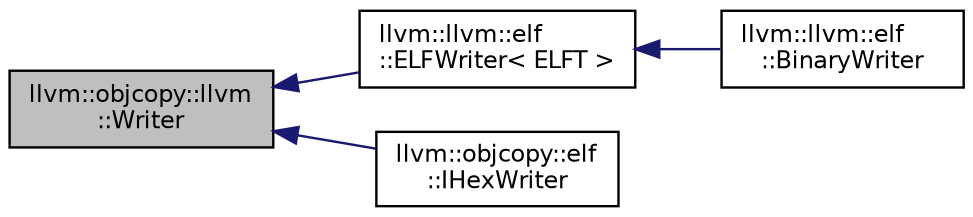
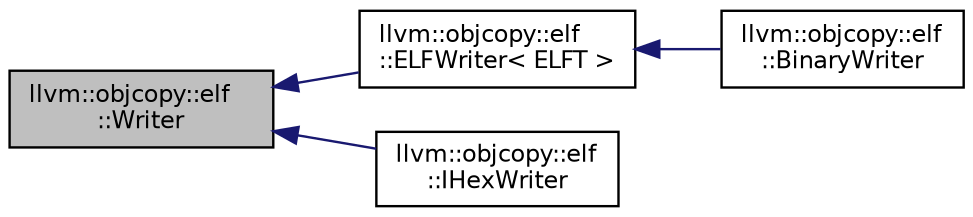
(497, 49) -> (497, 49)
(843, 49) -> (843, 49)
(141, 109) -> (141, 109)
